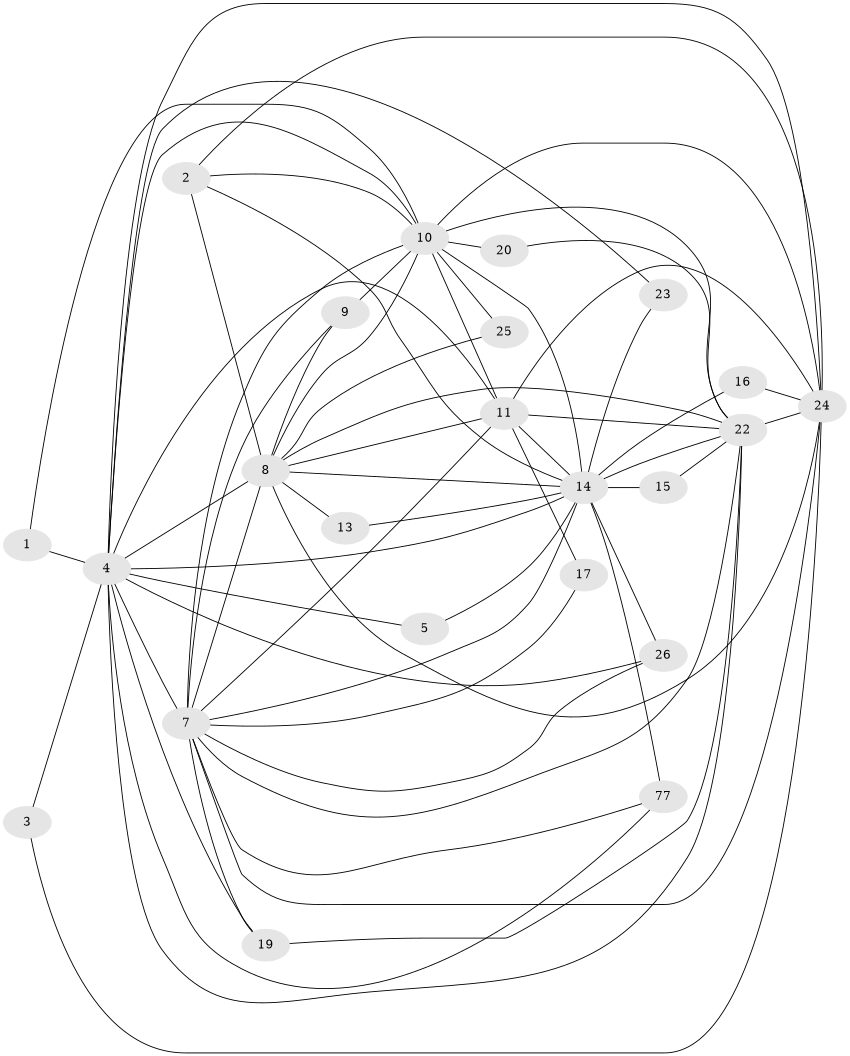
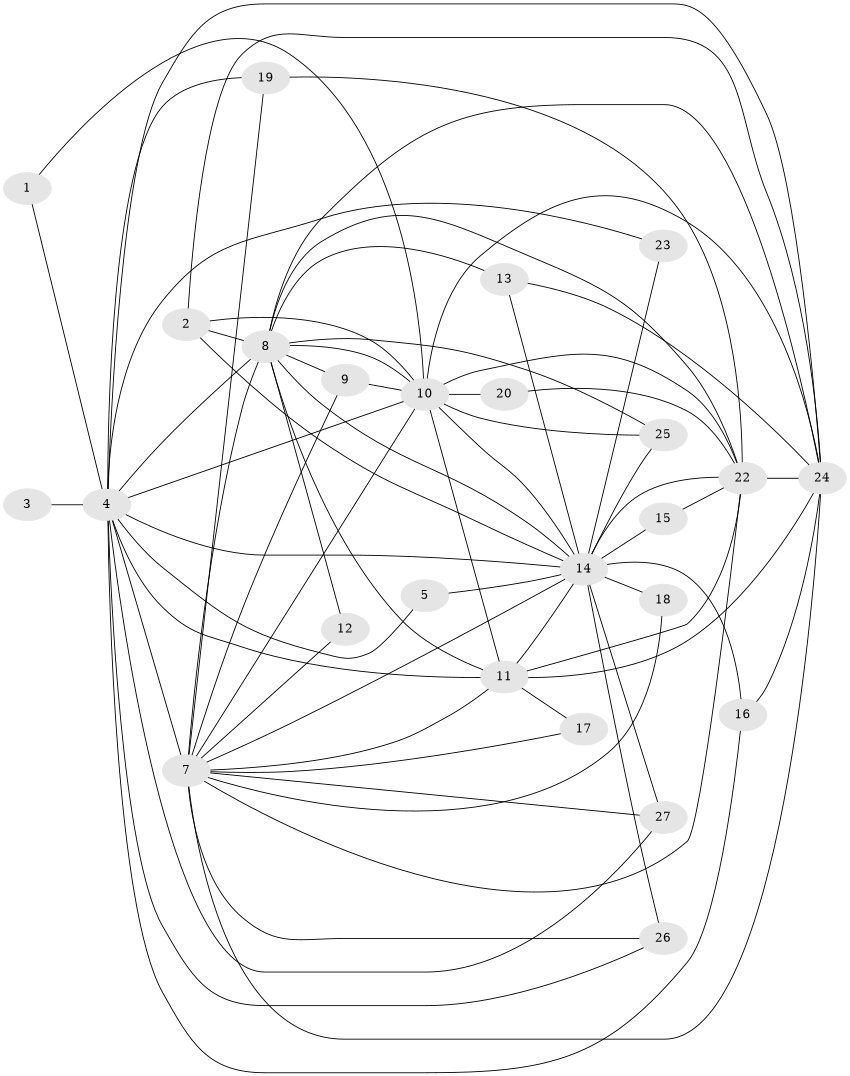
none -> (619, 500)
none -> (663, 600)
none -> (345, 629)
(663, 797) -> (663, 817)
(461, 985) -> (305, 1073)
(620, 1053) -> (688, 358)
